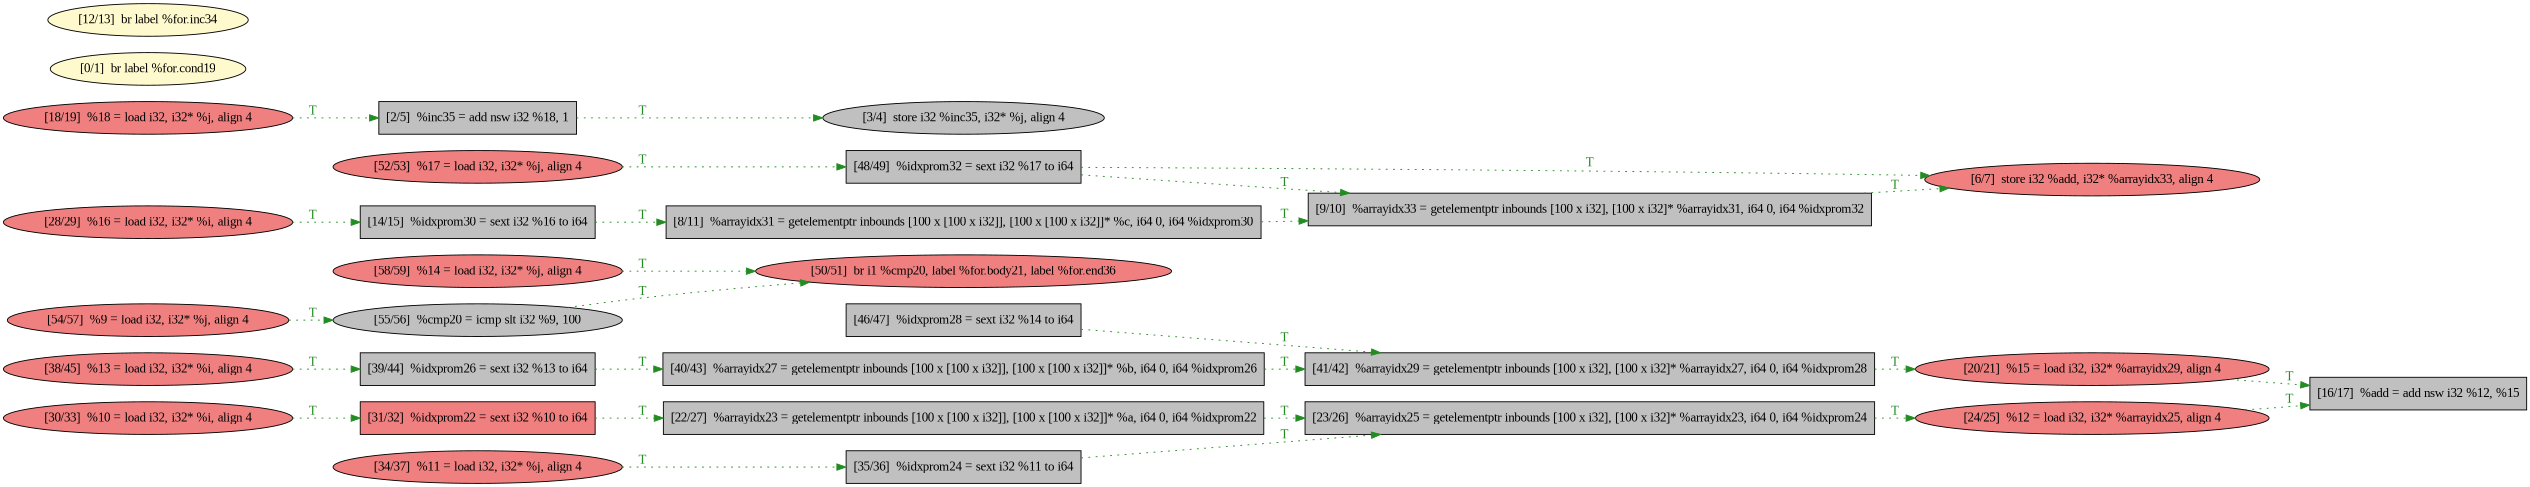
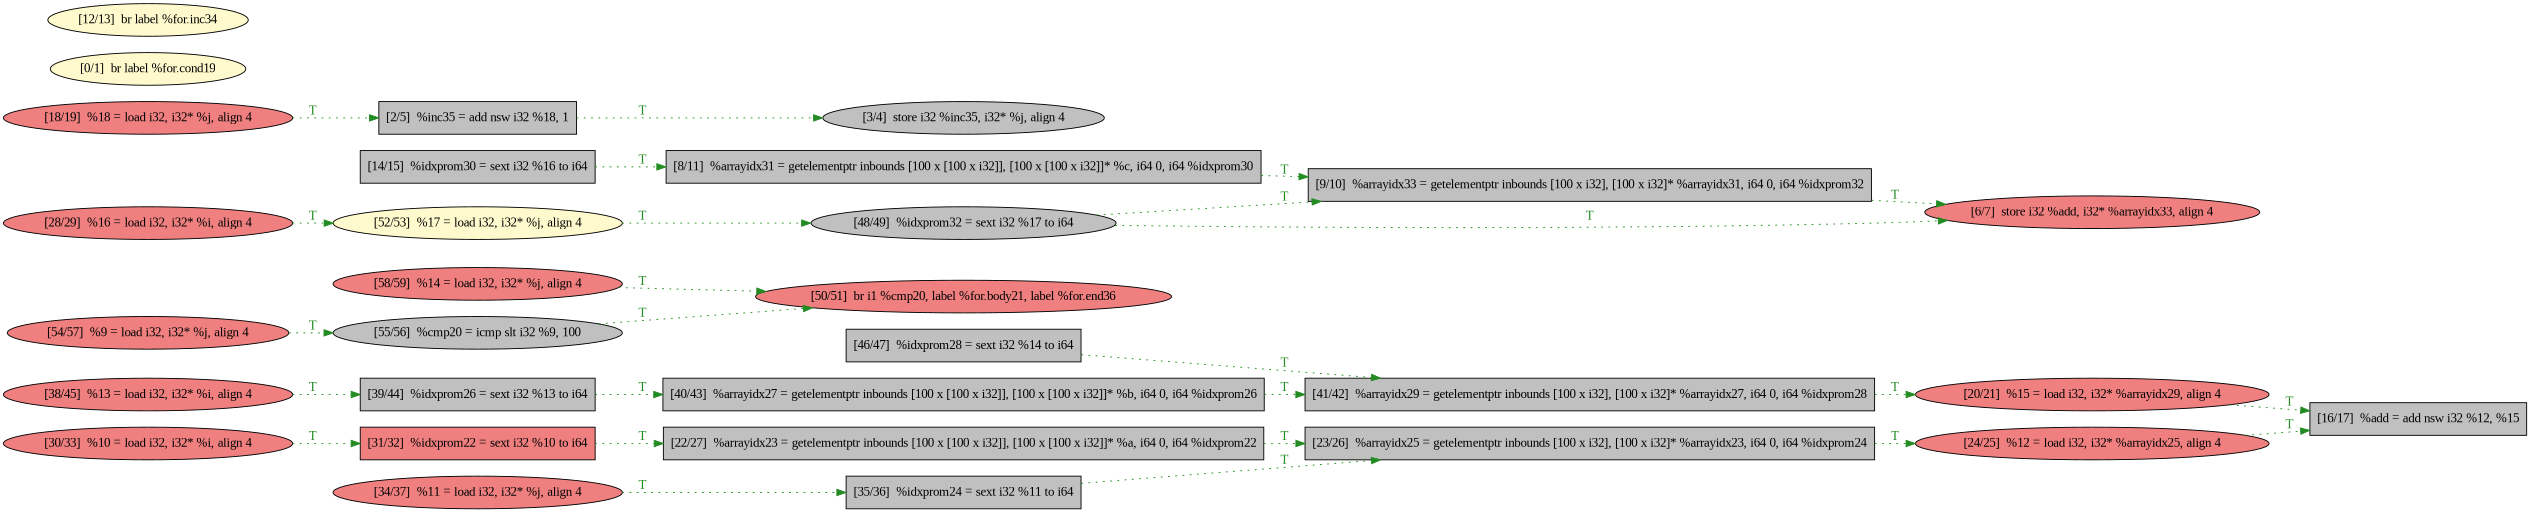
(478, 167) -> (478, 223)
(964, 167) -> (964, 223)
(322, 222) -> (308, 223)
